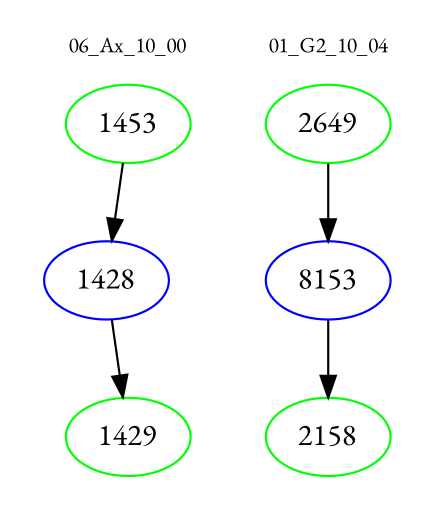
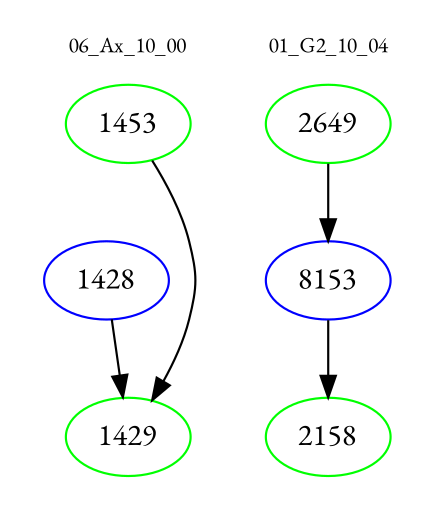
(119, 191) -> (195, 269)
